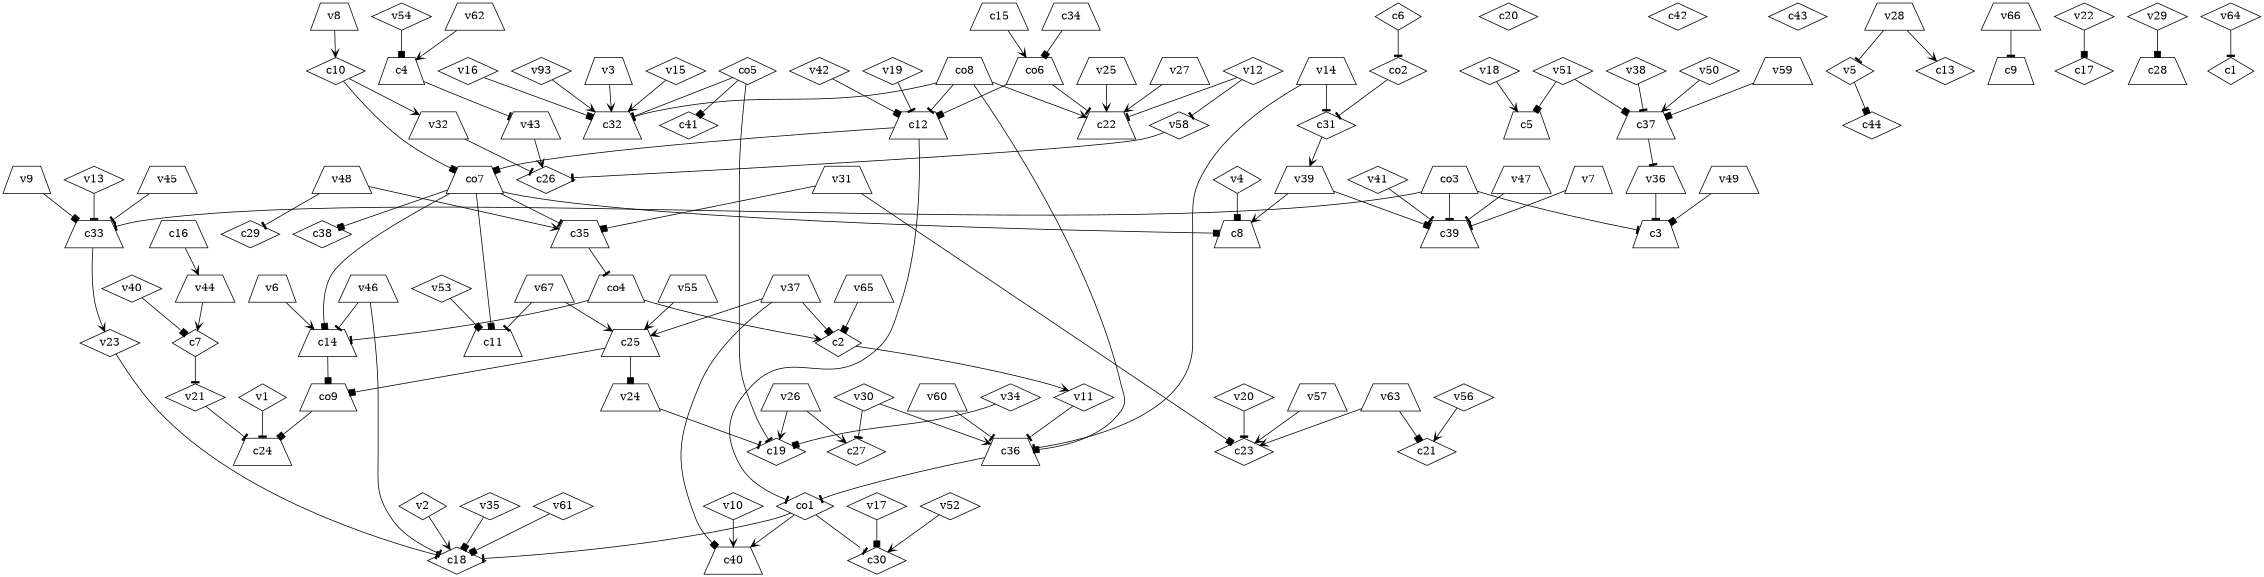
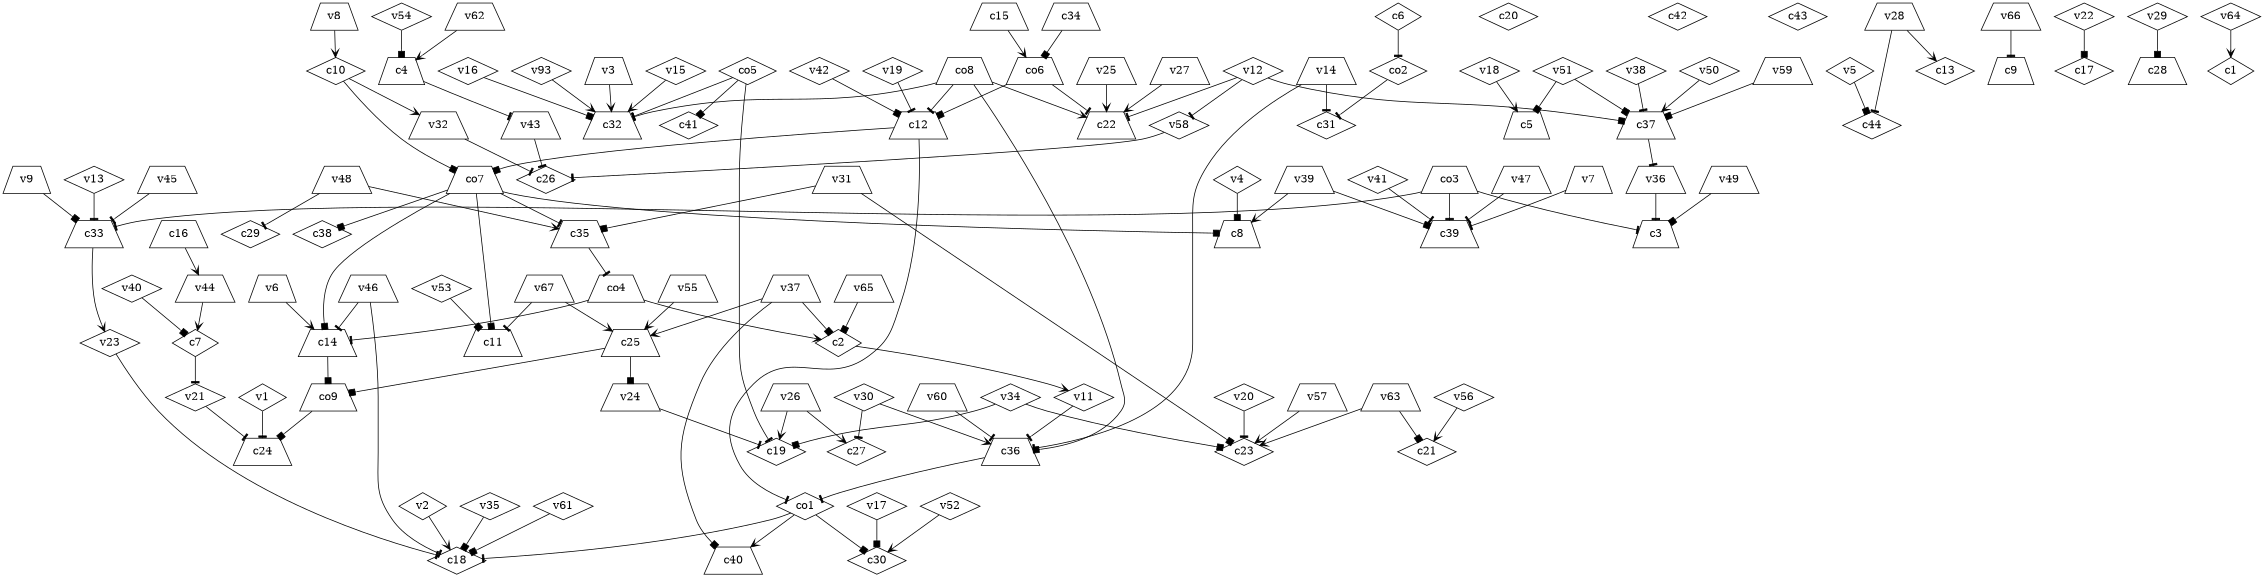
(2231, 42) -> (2231, 42)
(1872, 44) -> (1883, 70)
none -> (1442, 103)
(1317, 148) -> none
(538, 152) -> (538, 152)
none -> (1125, 430)
(733, 506) -> none
(838, 531) -> (838, 531)
